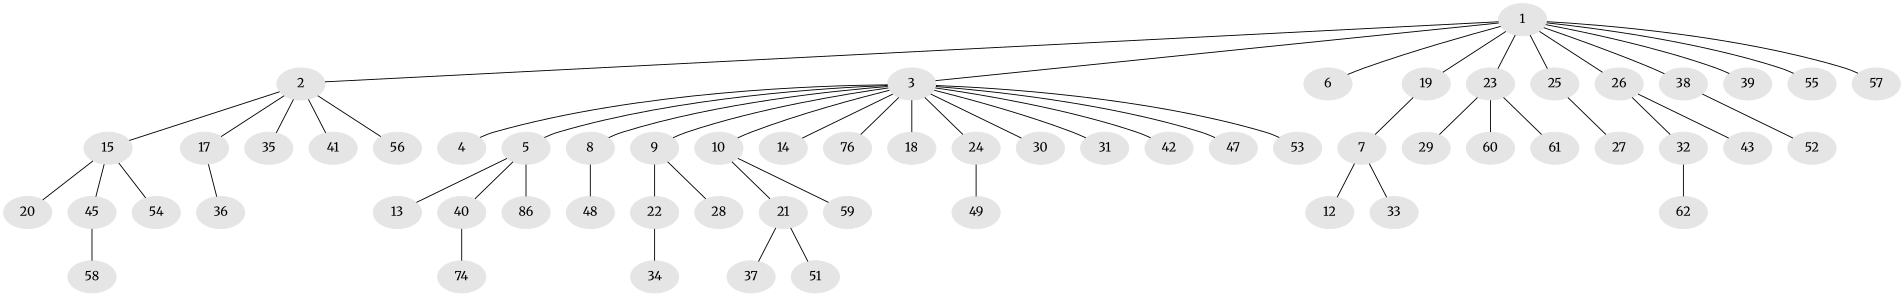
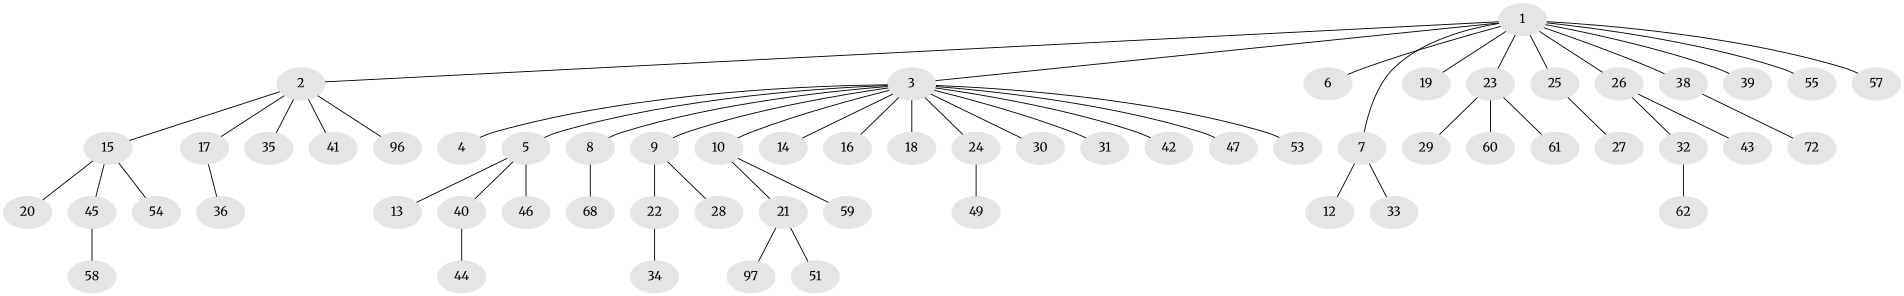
(1394, 116) -> (1400, 63)
(397, 148) -> (397, 148)
(848, 148) -> (848, 148)
(1812, 148) -> (1812, 148)
(526, 213) -> (526, 213)
(590, 213) -> (590, 213)
(462, 277) -> (462, 277)
(751, 277) -> (751, 277)
